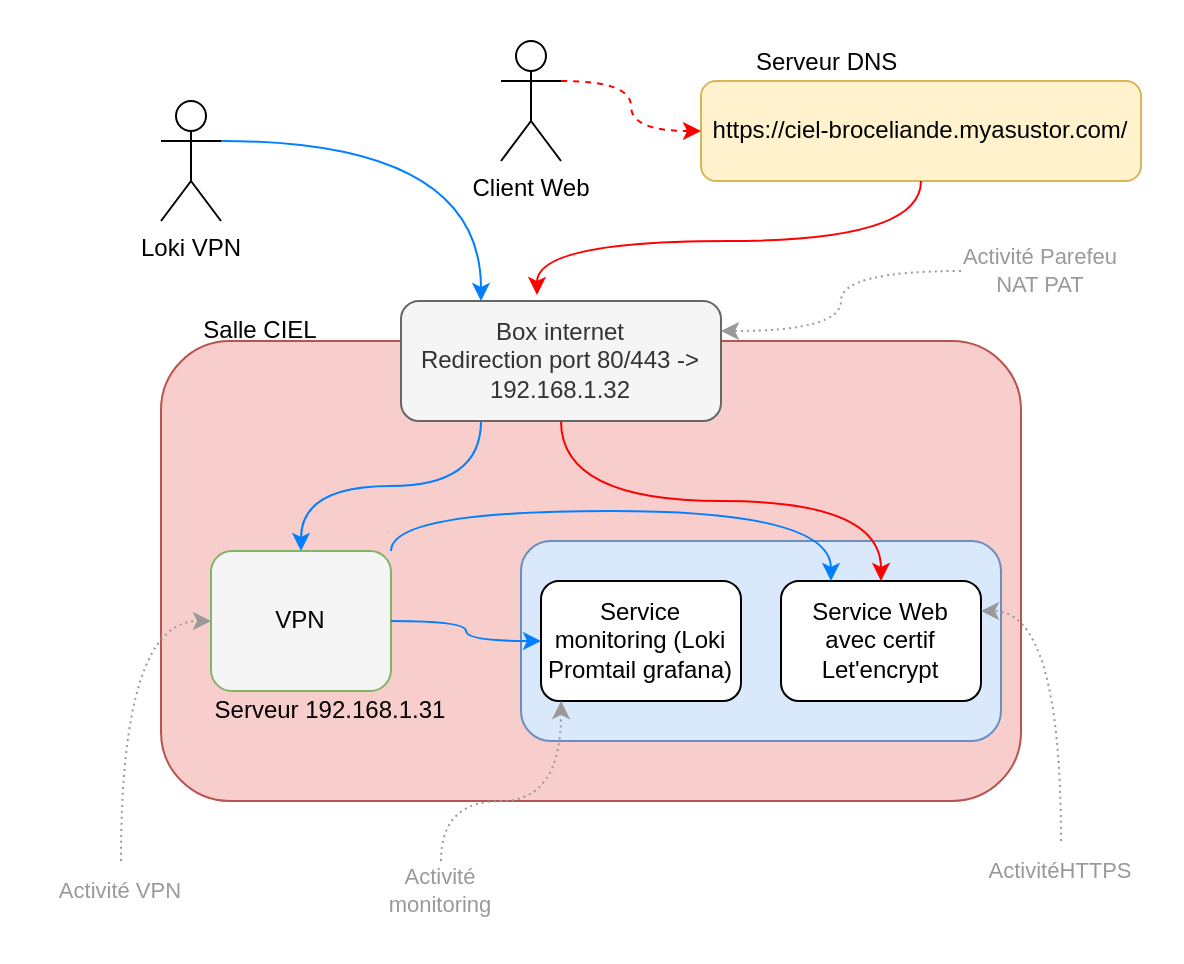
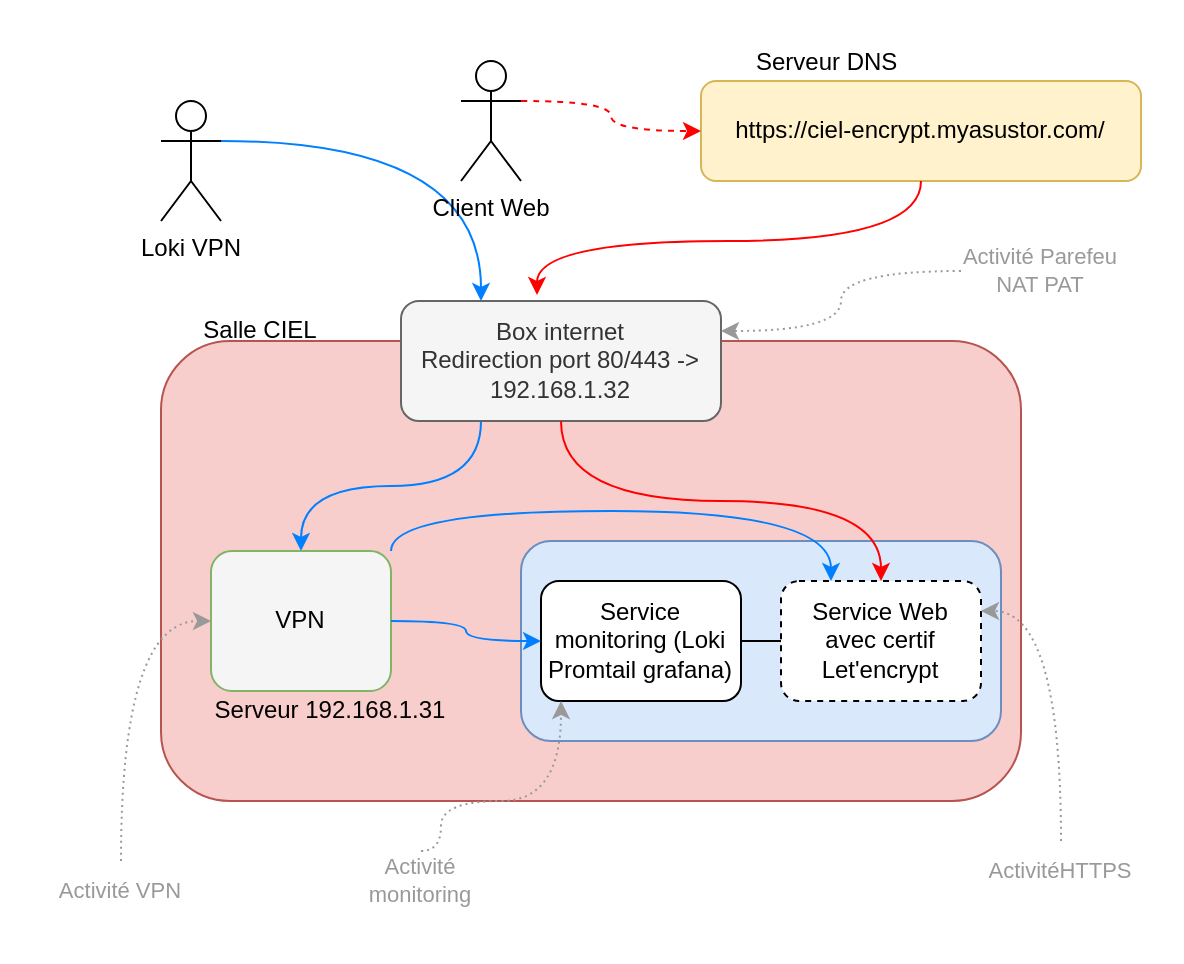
(531, 101) -> (491, 121)
(921, 131) -> (921, 131)
none -> (761, 641)
(881, 641) -> (881, 641)
(441, 891) -> (421, 881)
